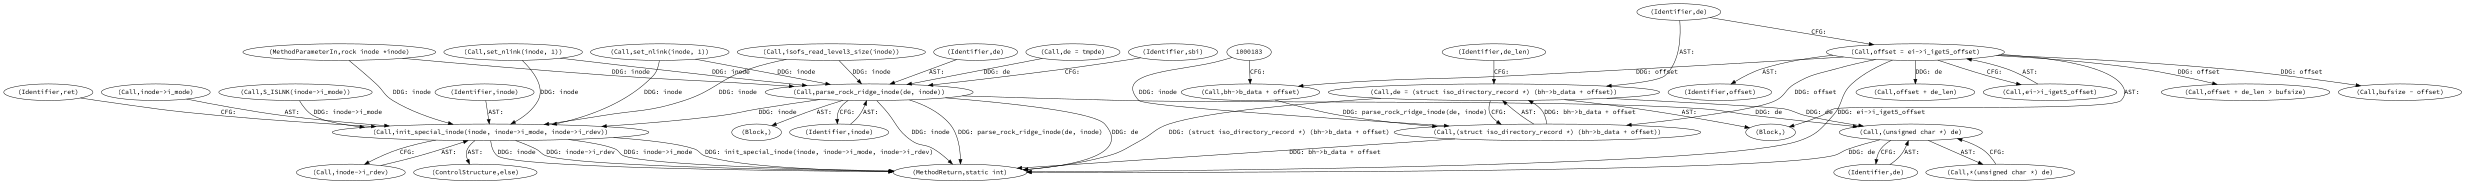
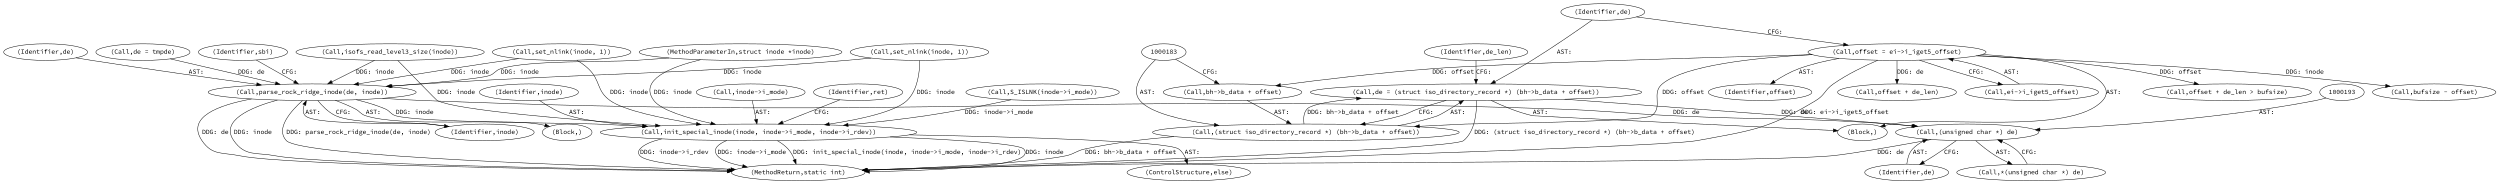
(339, 52) -> (741, 52)
(2302, 72) -> (2305, 72)
(1158, 92) -> (1150, 92)
none -> (2342, 92)
(1415, 112) -> (1284, 112)
(351, 172) -> none
